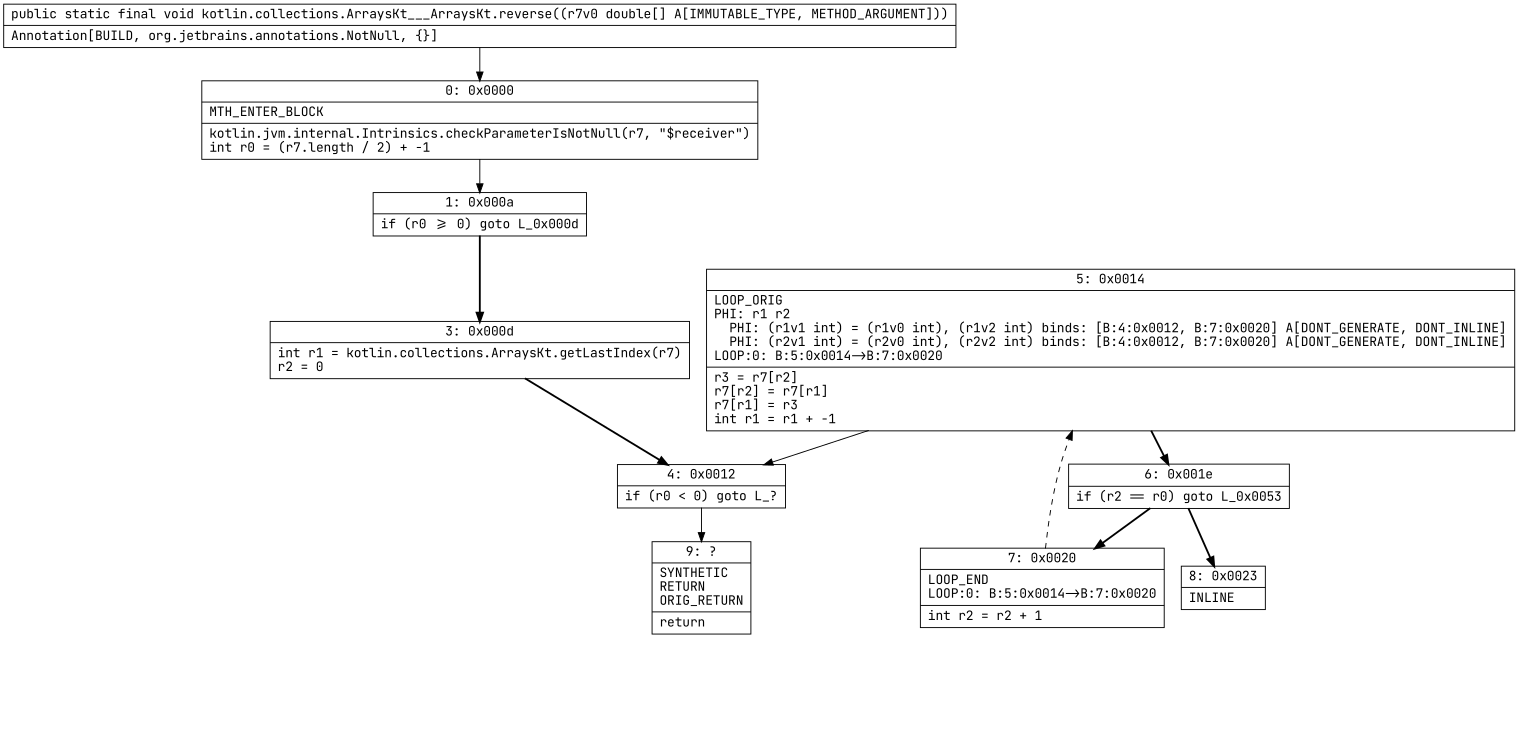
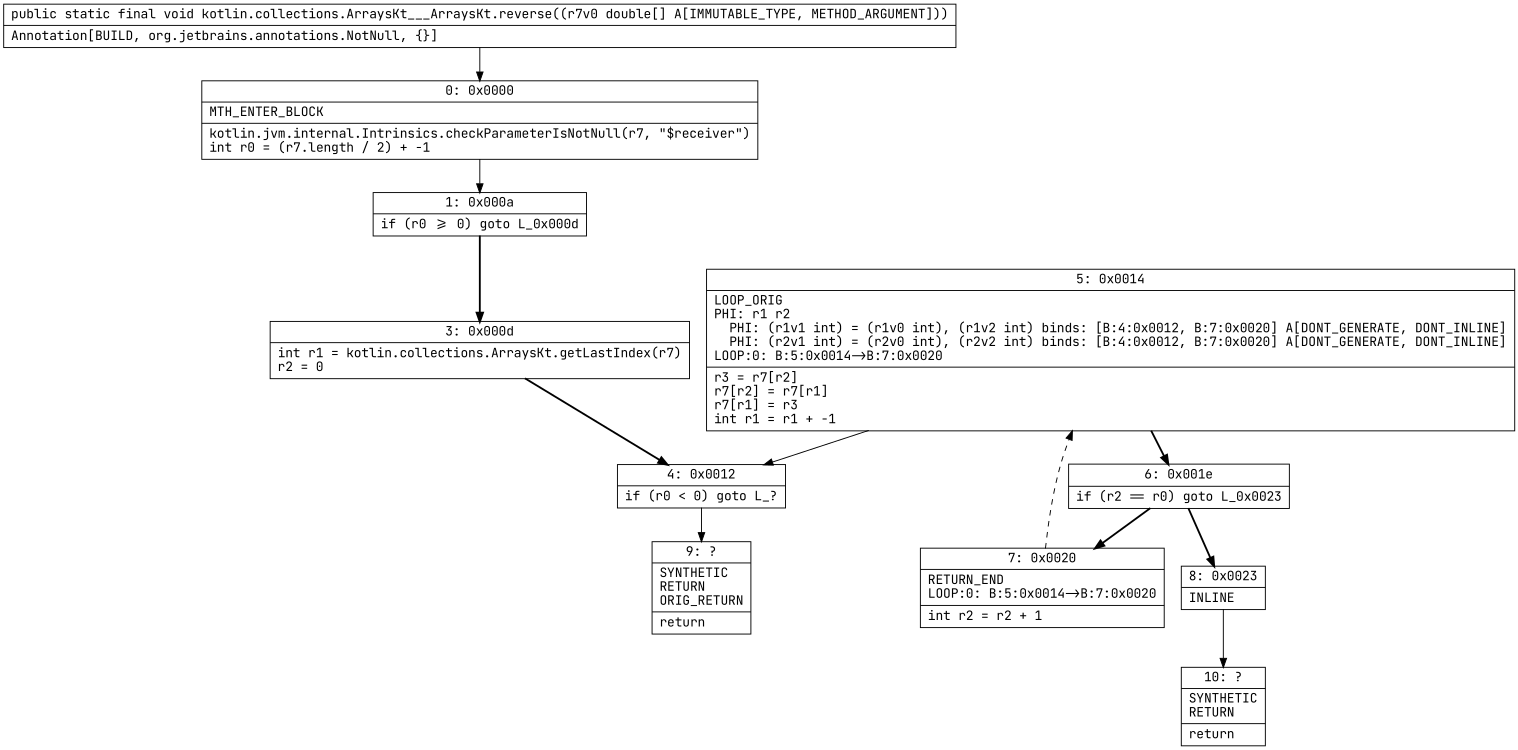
(1179, 497) -> (1179, 497)
(959, 580) -> (966, 580)
none -> (1223, 707)
